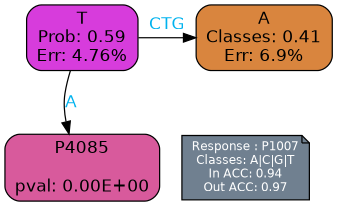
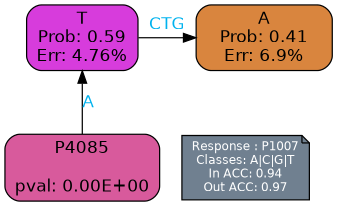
(264, 38) -> (264, 38)
(65, 96) -> (82, 109)
